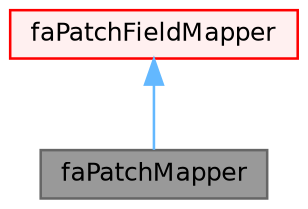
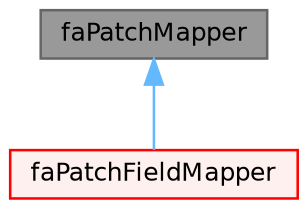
(154, 117) -> (154, 117)
